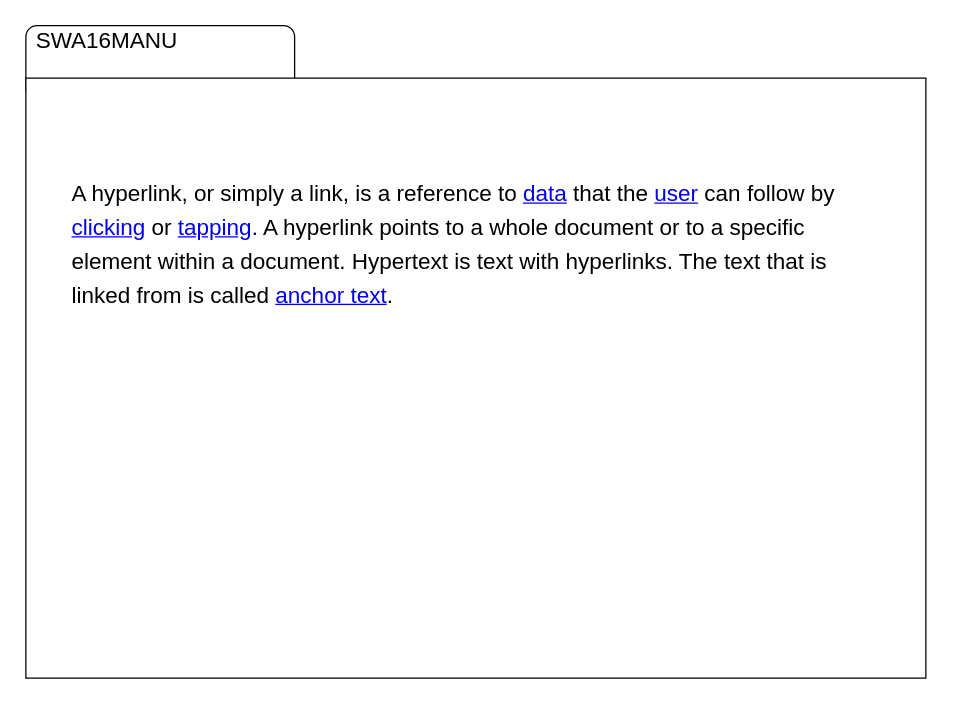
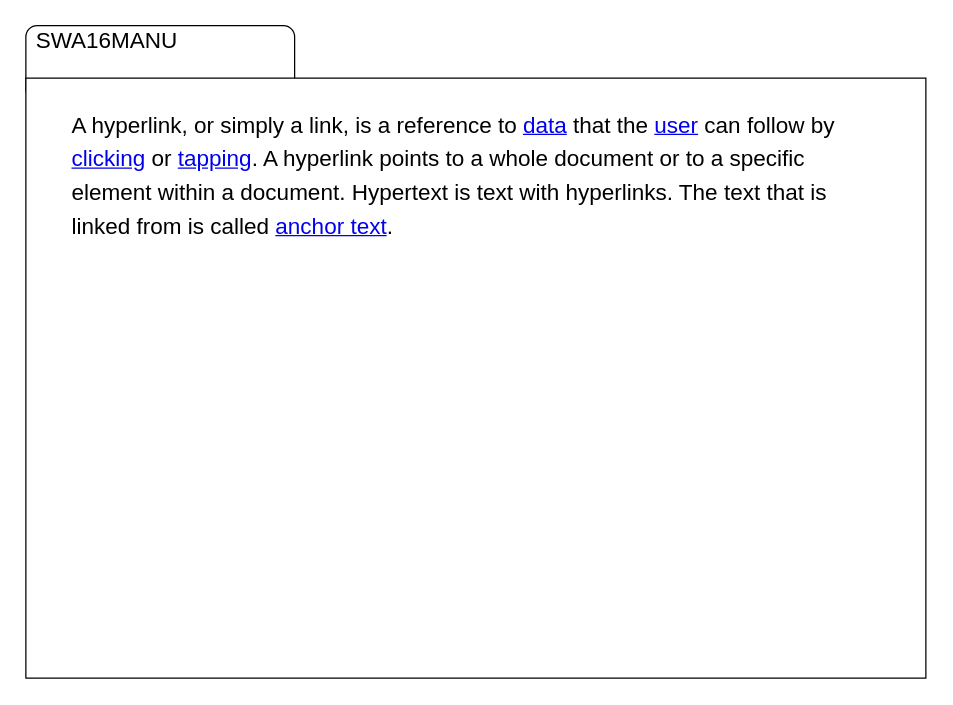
(473, 238) -> (473, 169)
